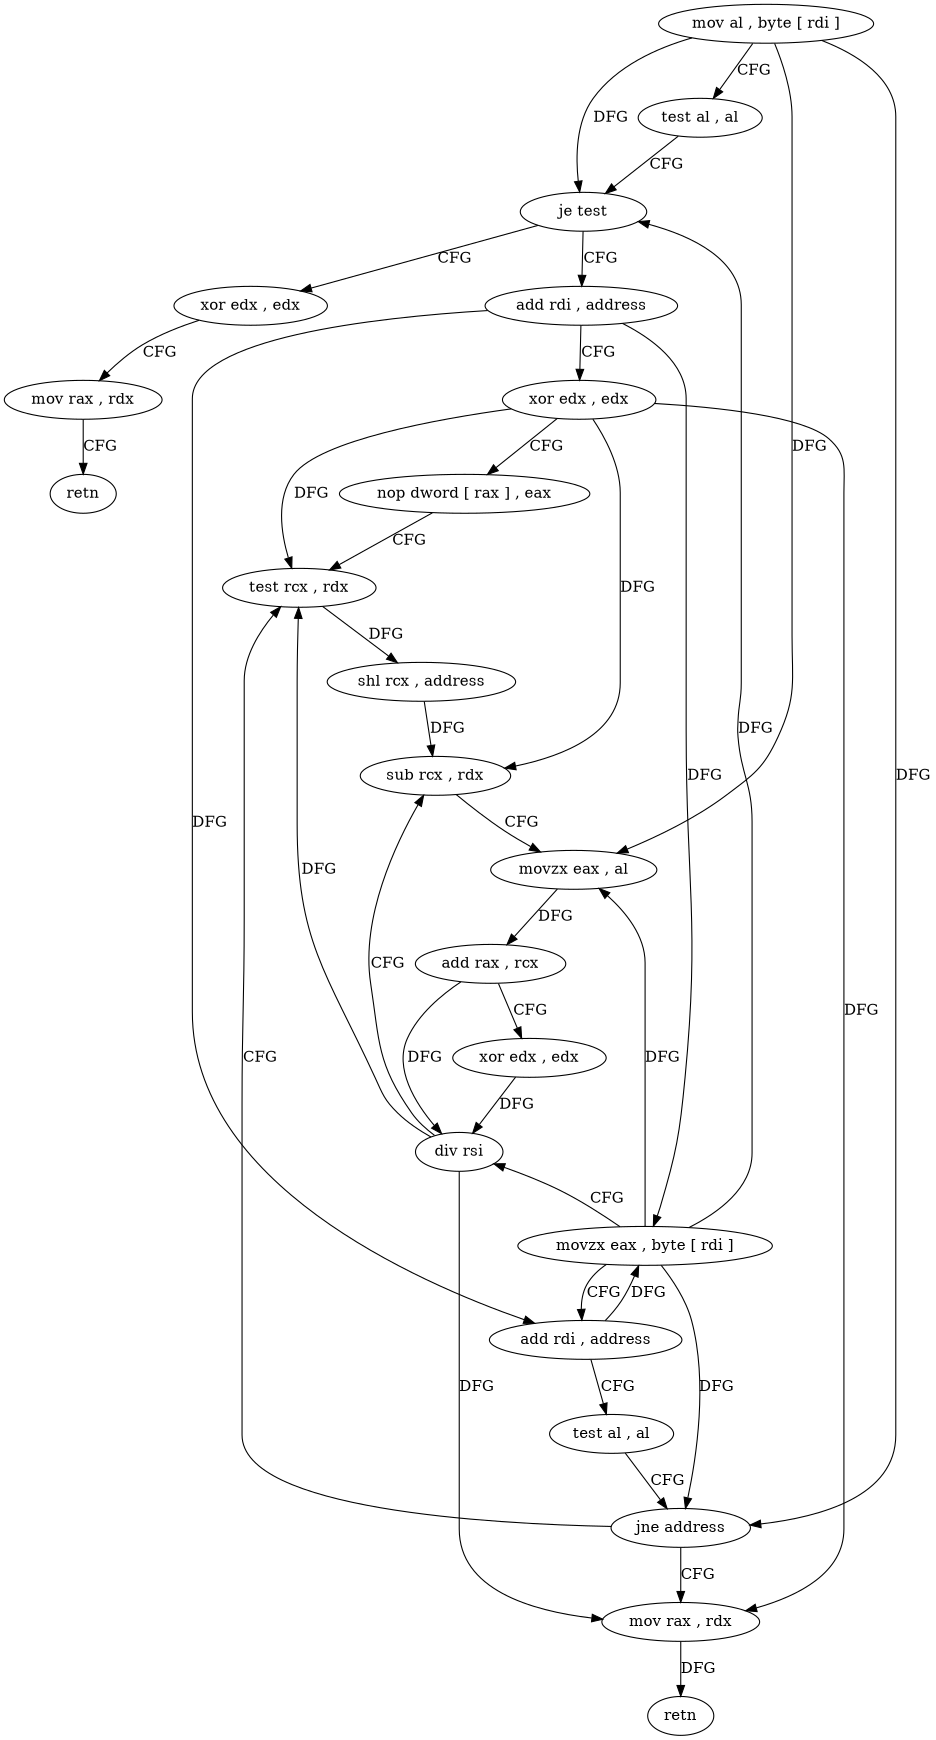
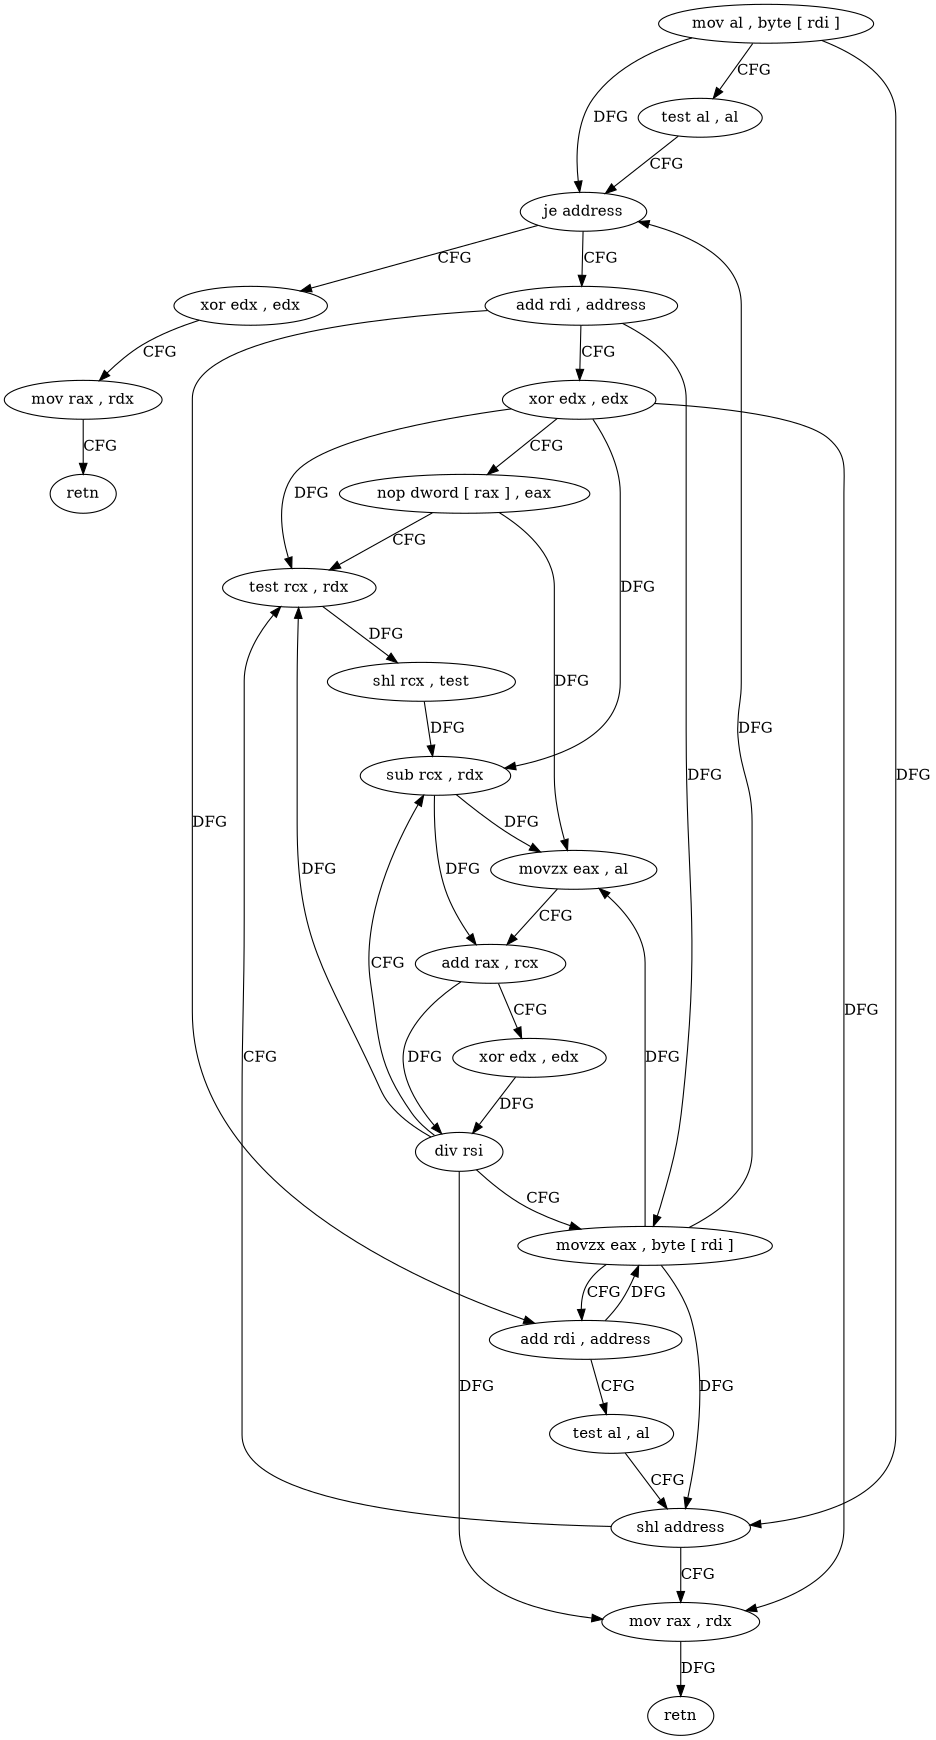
(584, 212) -> (584, 212)
(792, 486) -> (554, 665)
(421, 682) -> (421, 682)
(522, 823) -> (522, 823)
none -> (440, 869)
(556, 917) -> (556, 917)
(564, 1193) -> (520, 1203)
(681, 1528) -> (681, 1528)
